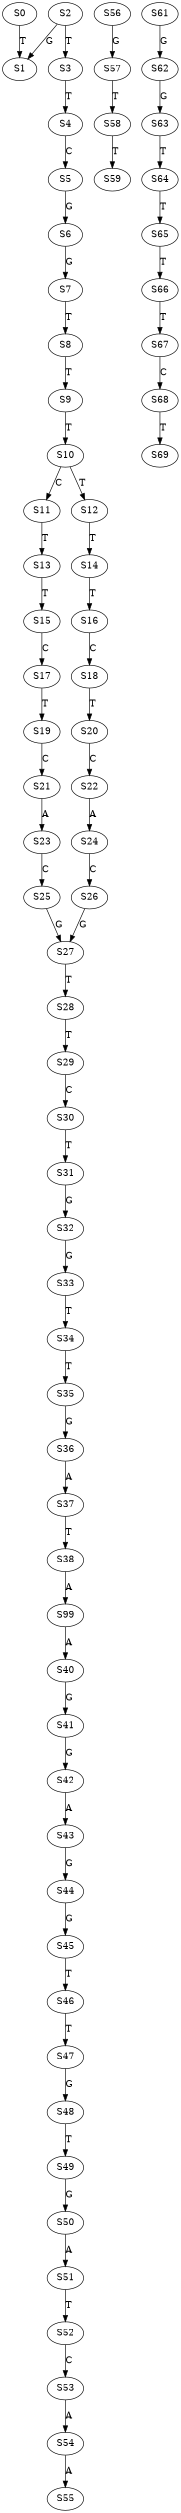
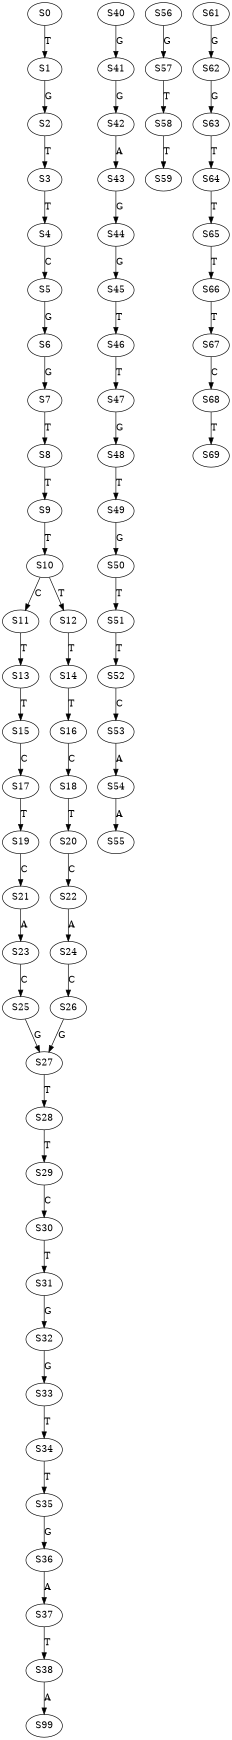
(45, 39) -> (45, 94)
(65, 1640) -> none
(69, 2250) -> (119, 594)
